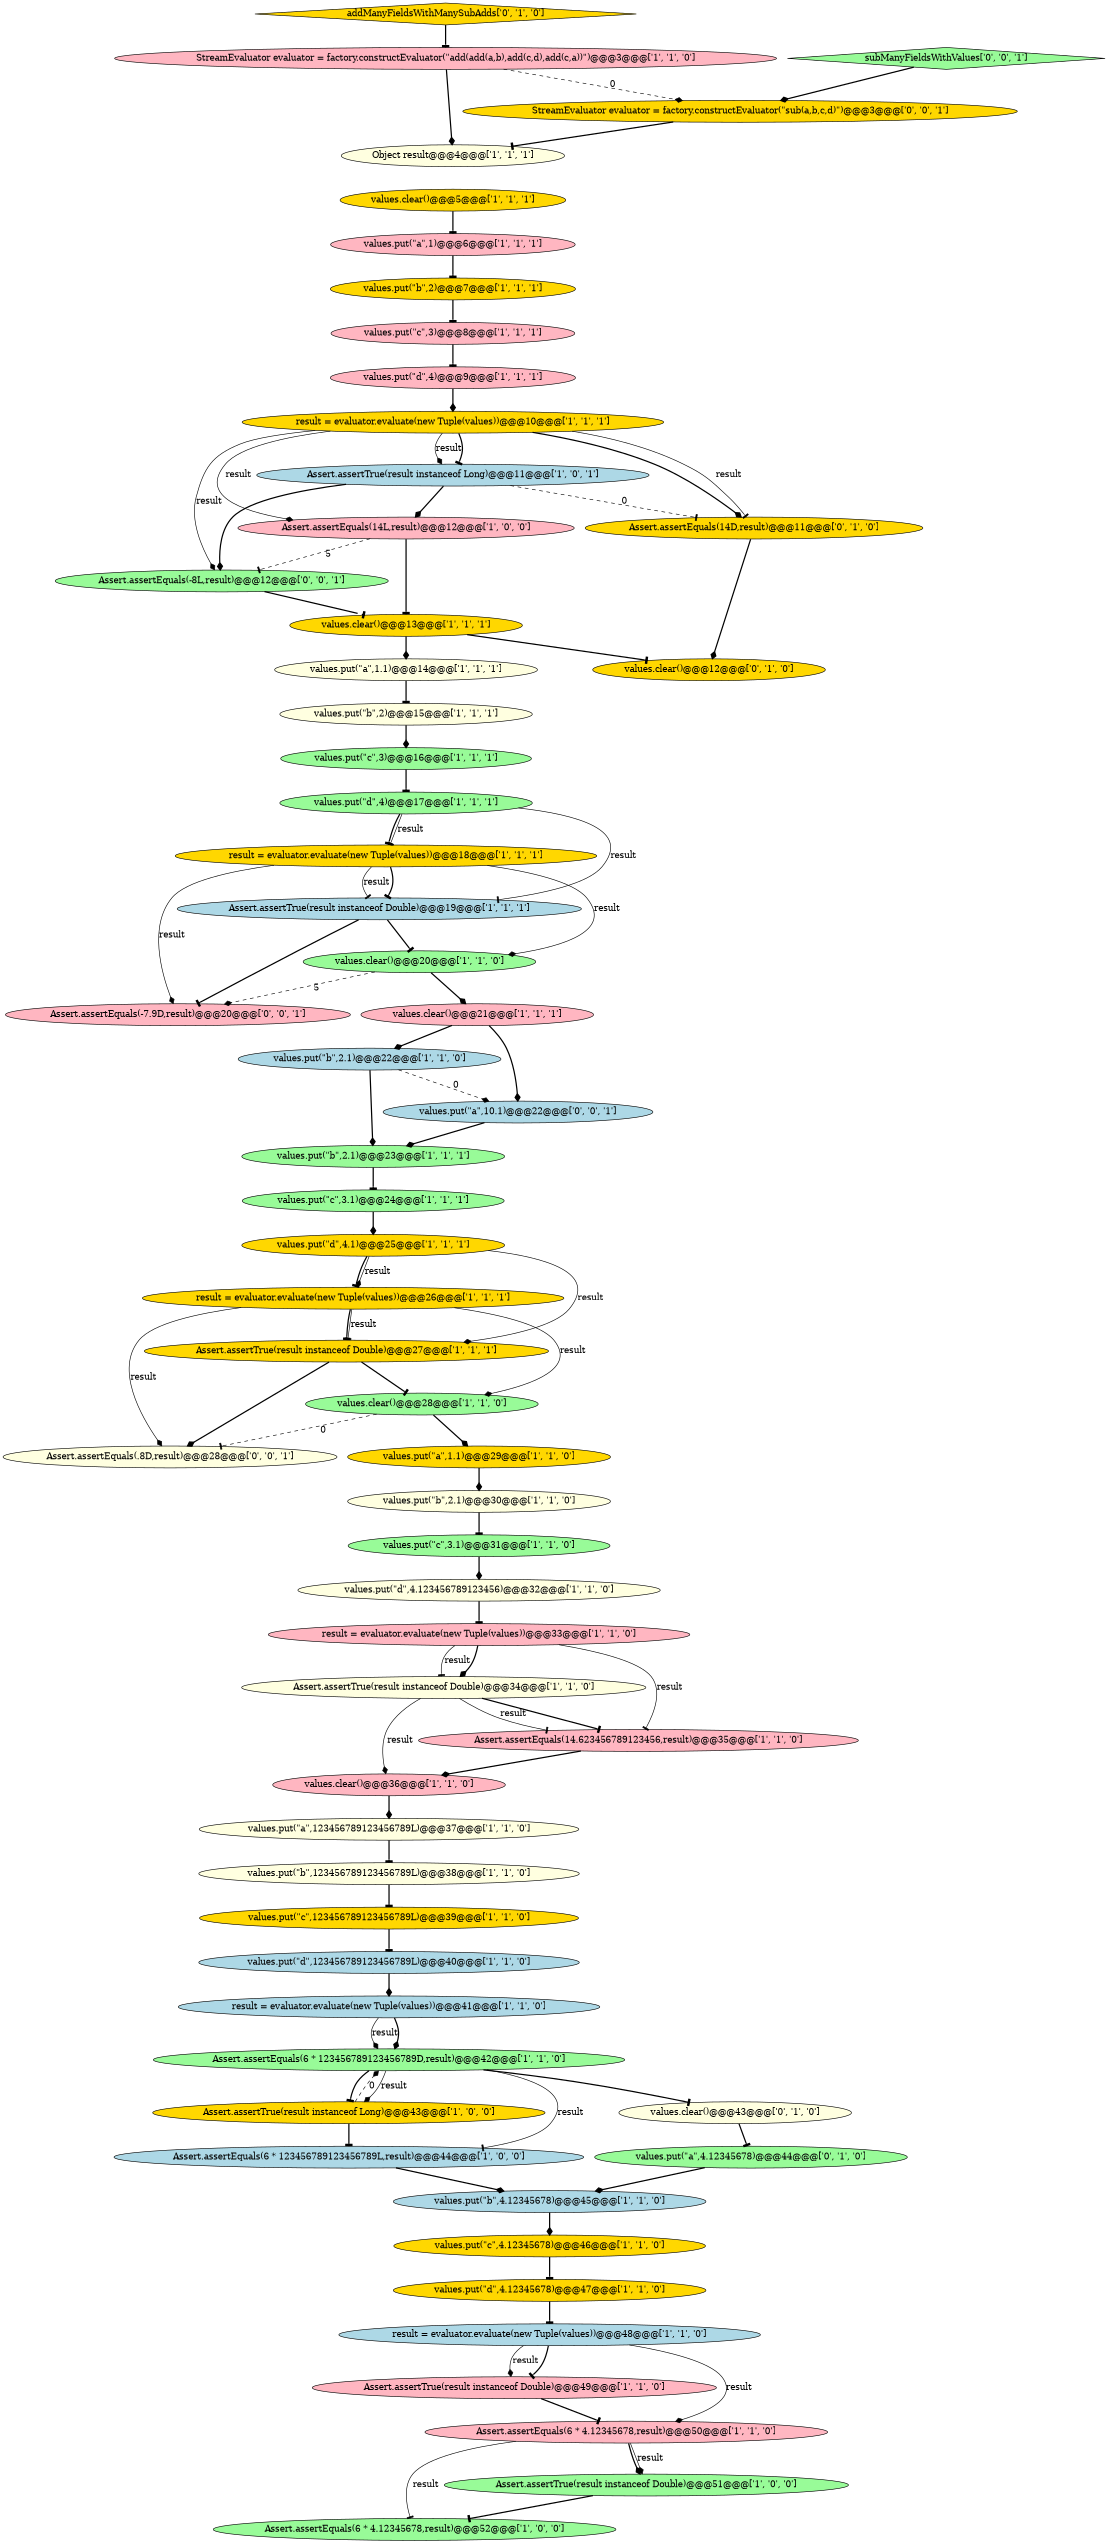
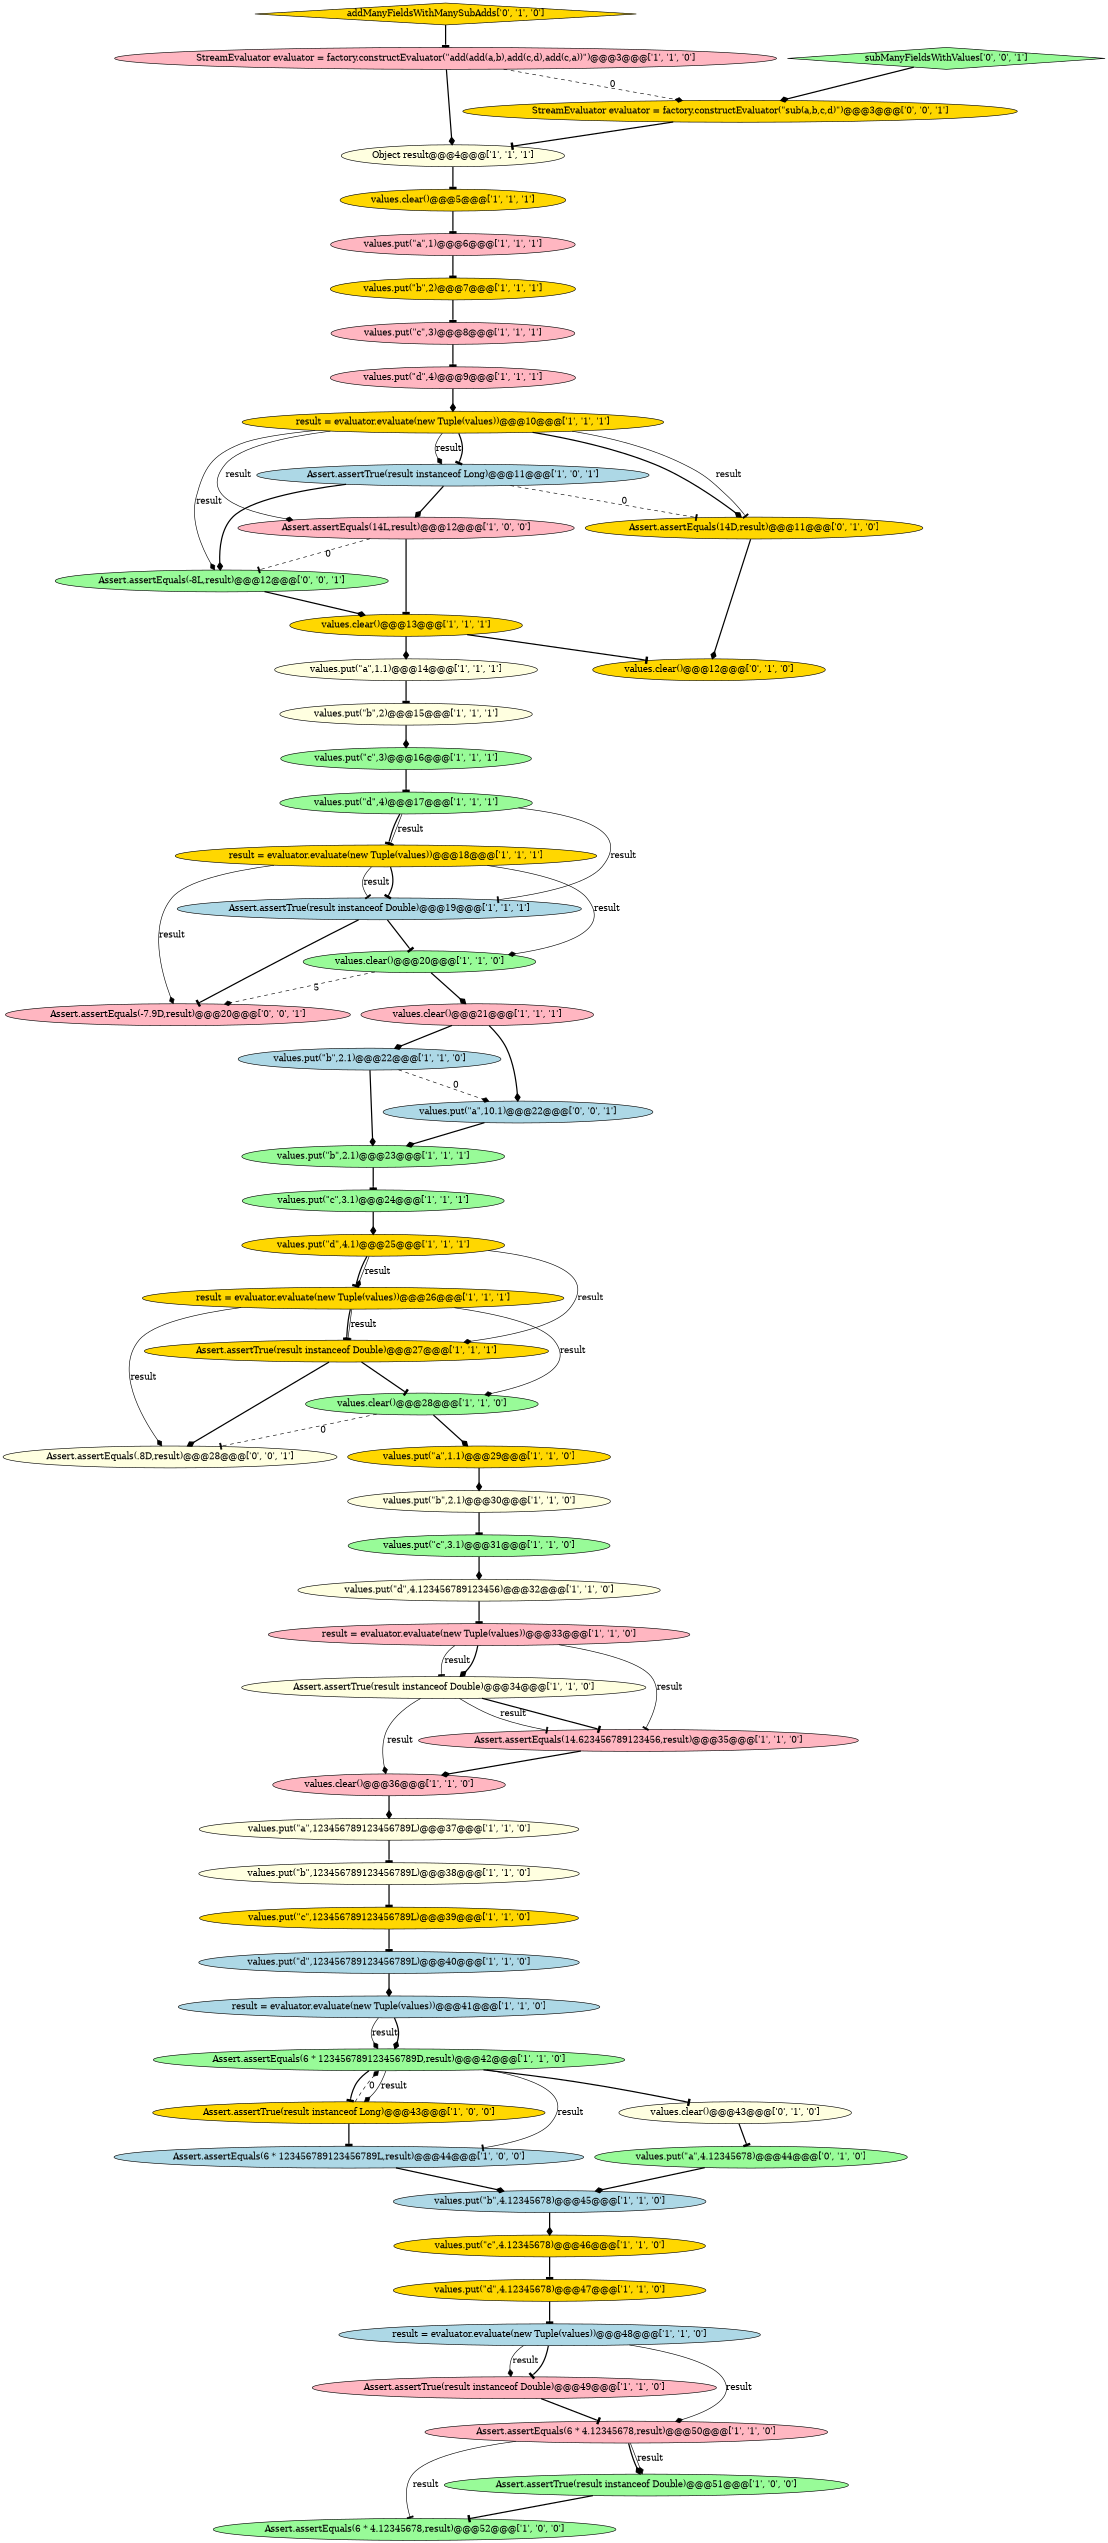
none -> (453, 176)
(328, 554) -> (328, 554)
(311, 602) -> (311, 602)
